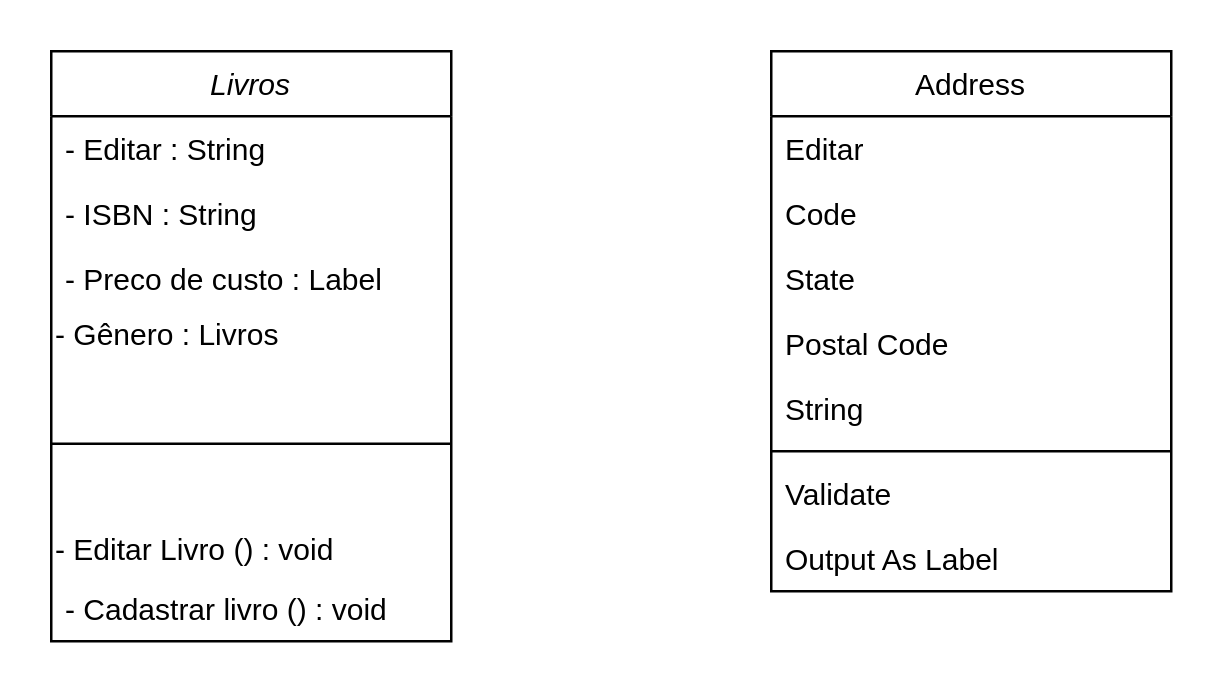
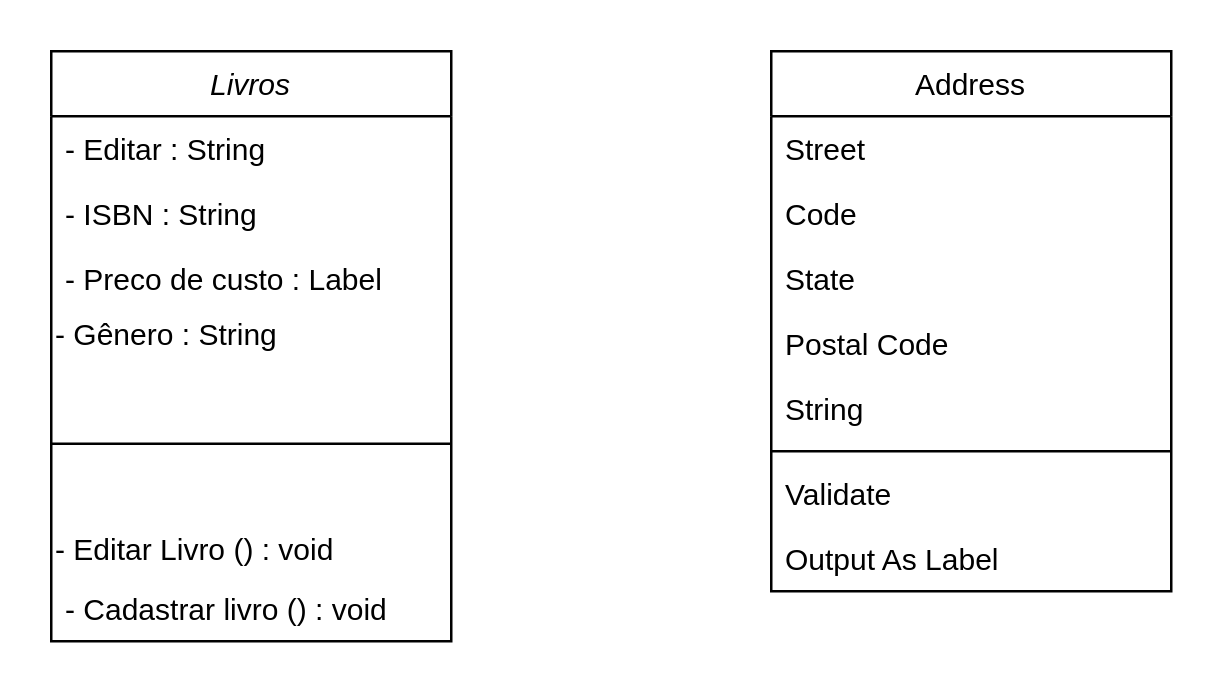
(832, 150) -> (835, 150)
(180, 336) -> (180, 336)
